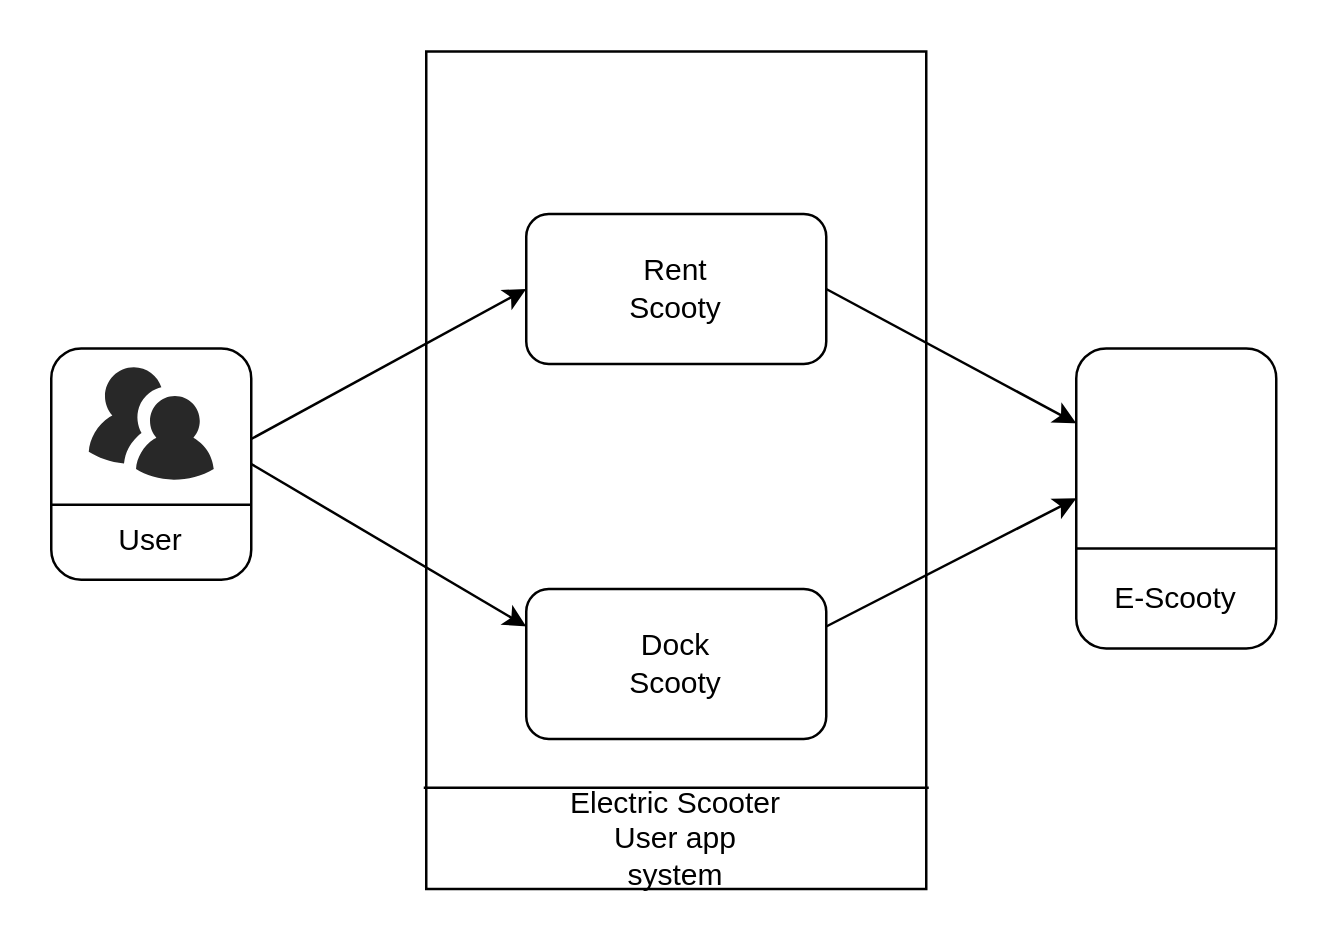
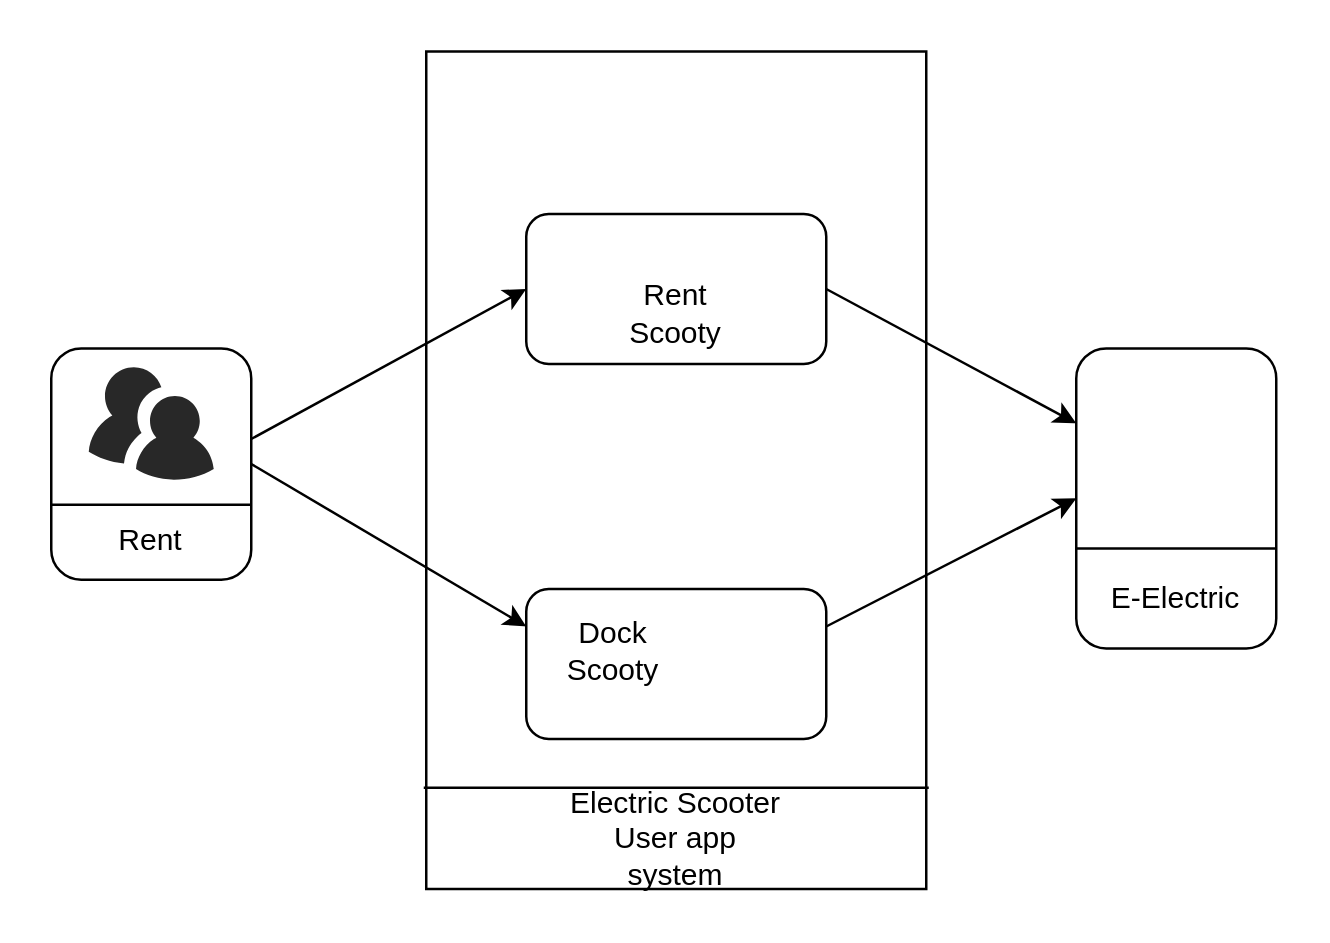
(676, 289) -> (676, 314)
(151, 541) -> (151, 541)
(1176, 599) -> (1176, 599)
(676, 664) -> (614, 651)
